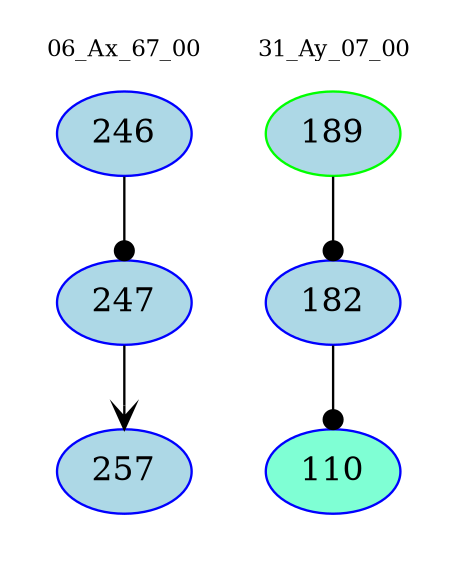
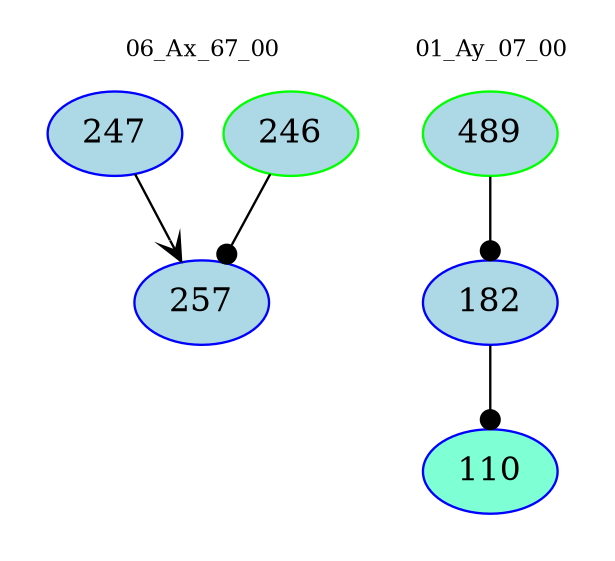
(334, 50) -> (491, 50)
(124, 134) -> (291, 134)
(333, 134) -> (490, 134)
(124, 209) -> (251, 210)
